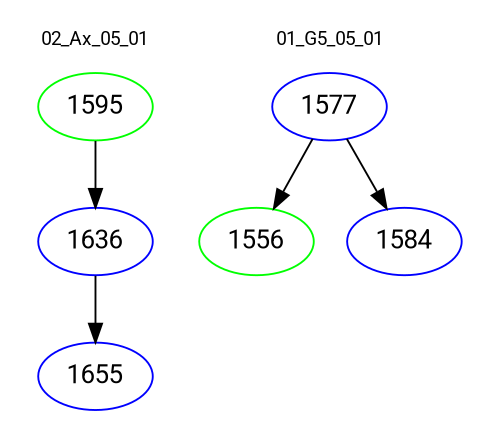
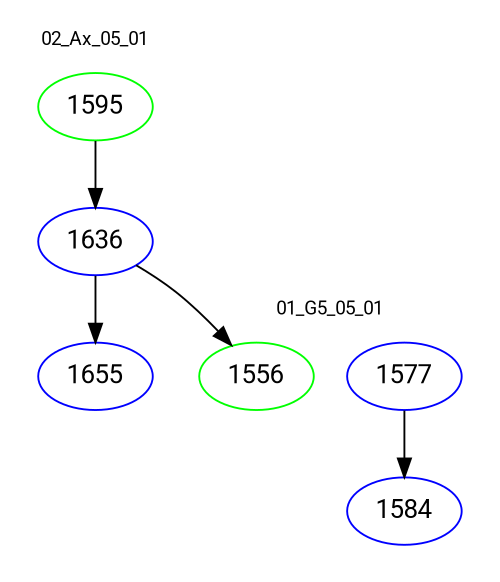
(298, 165) -> (196, 309)
